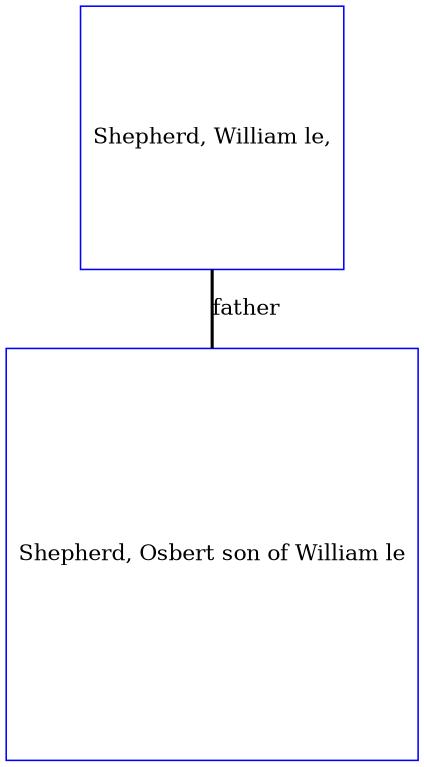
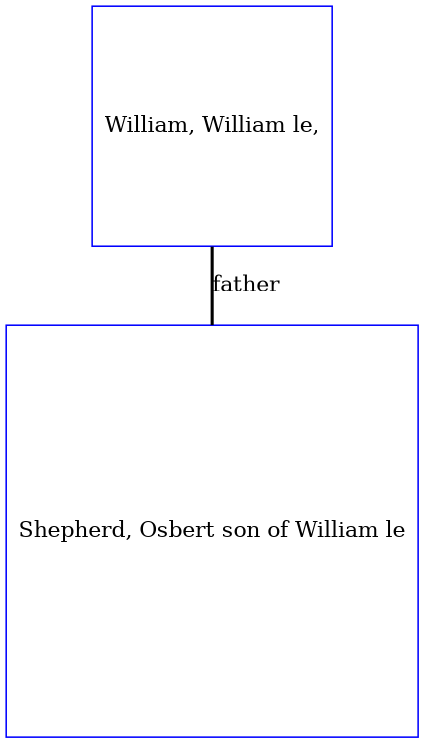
(212, 138) -> (212, 126)
